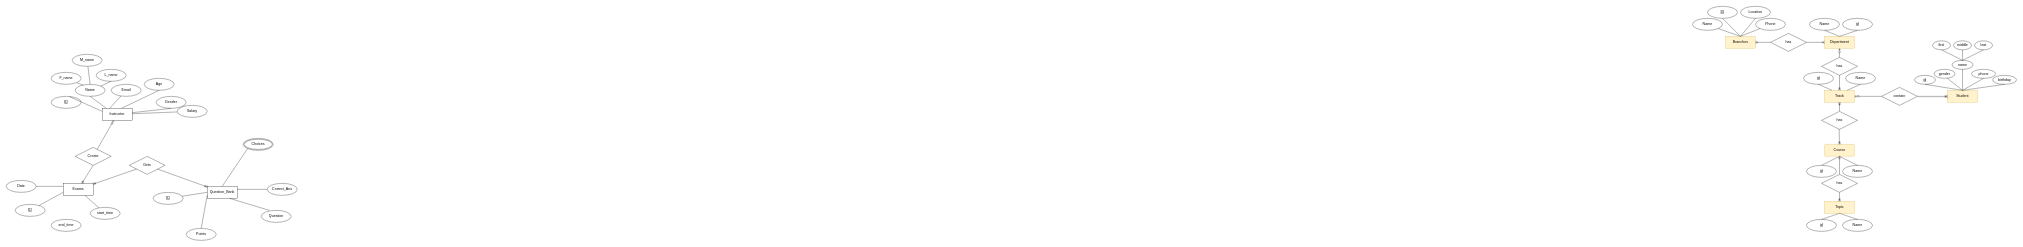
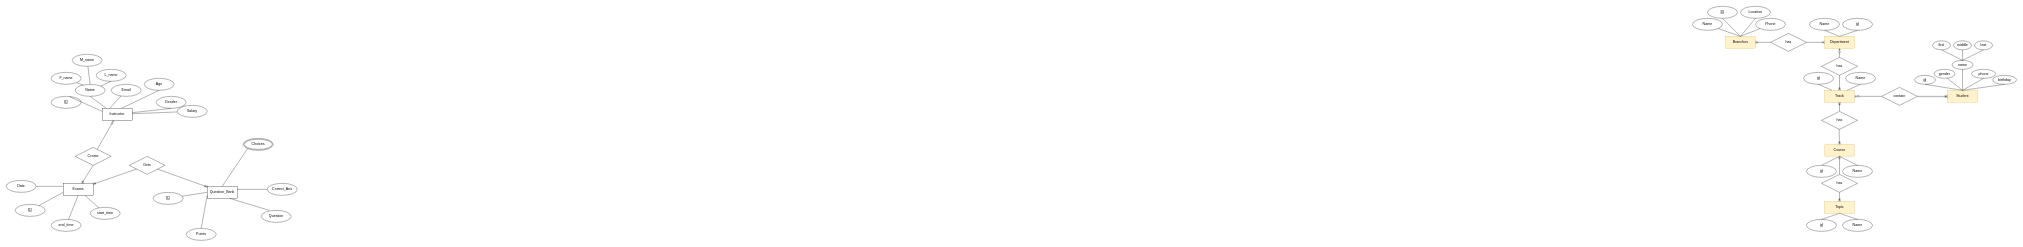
none -> (73, 208)
